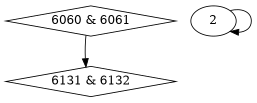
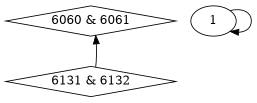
(214, 21) -> (214, 21)
(85, 47) -> (96, 56)
